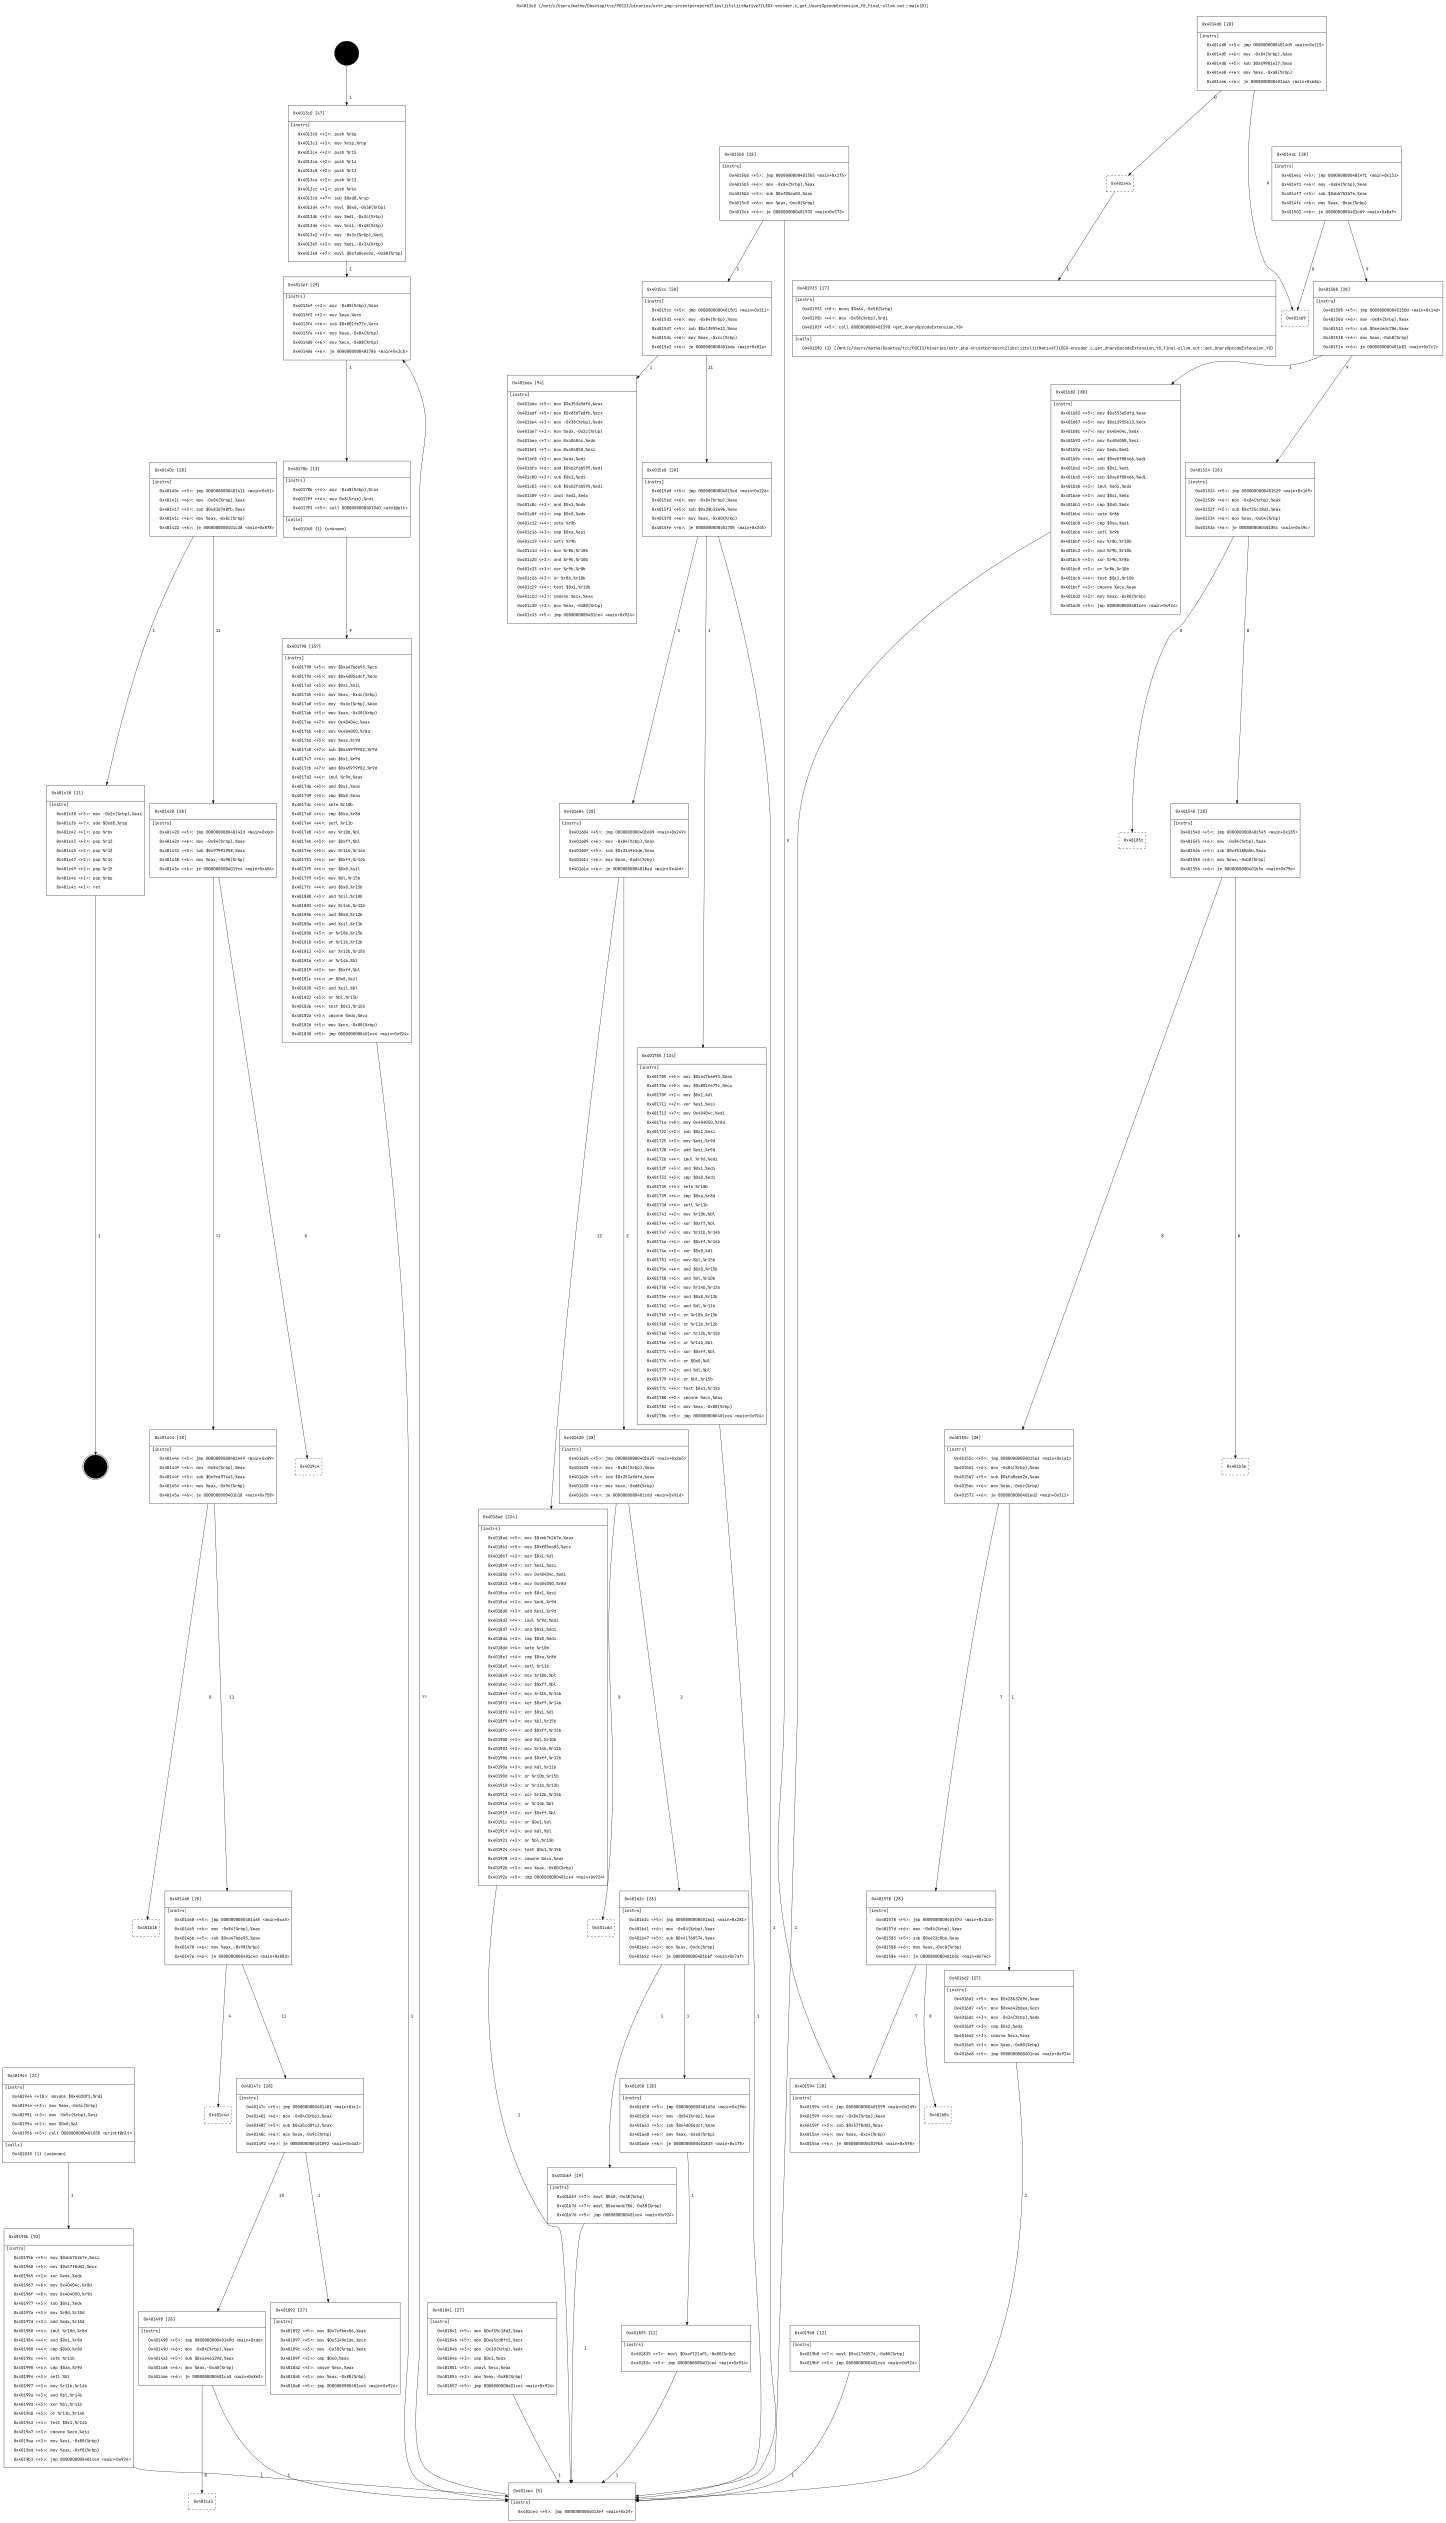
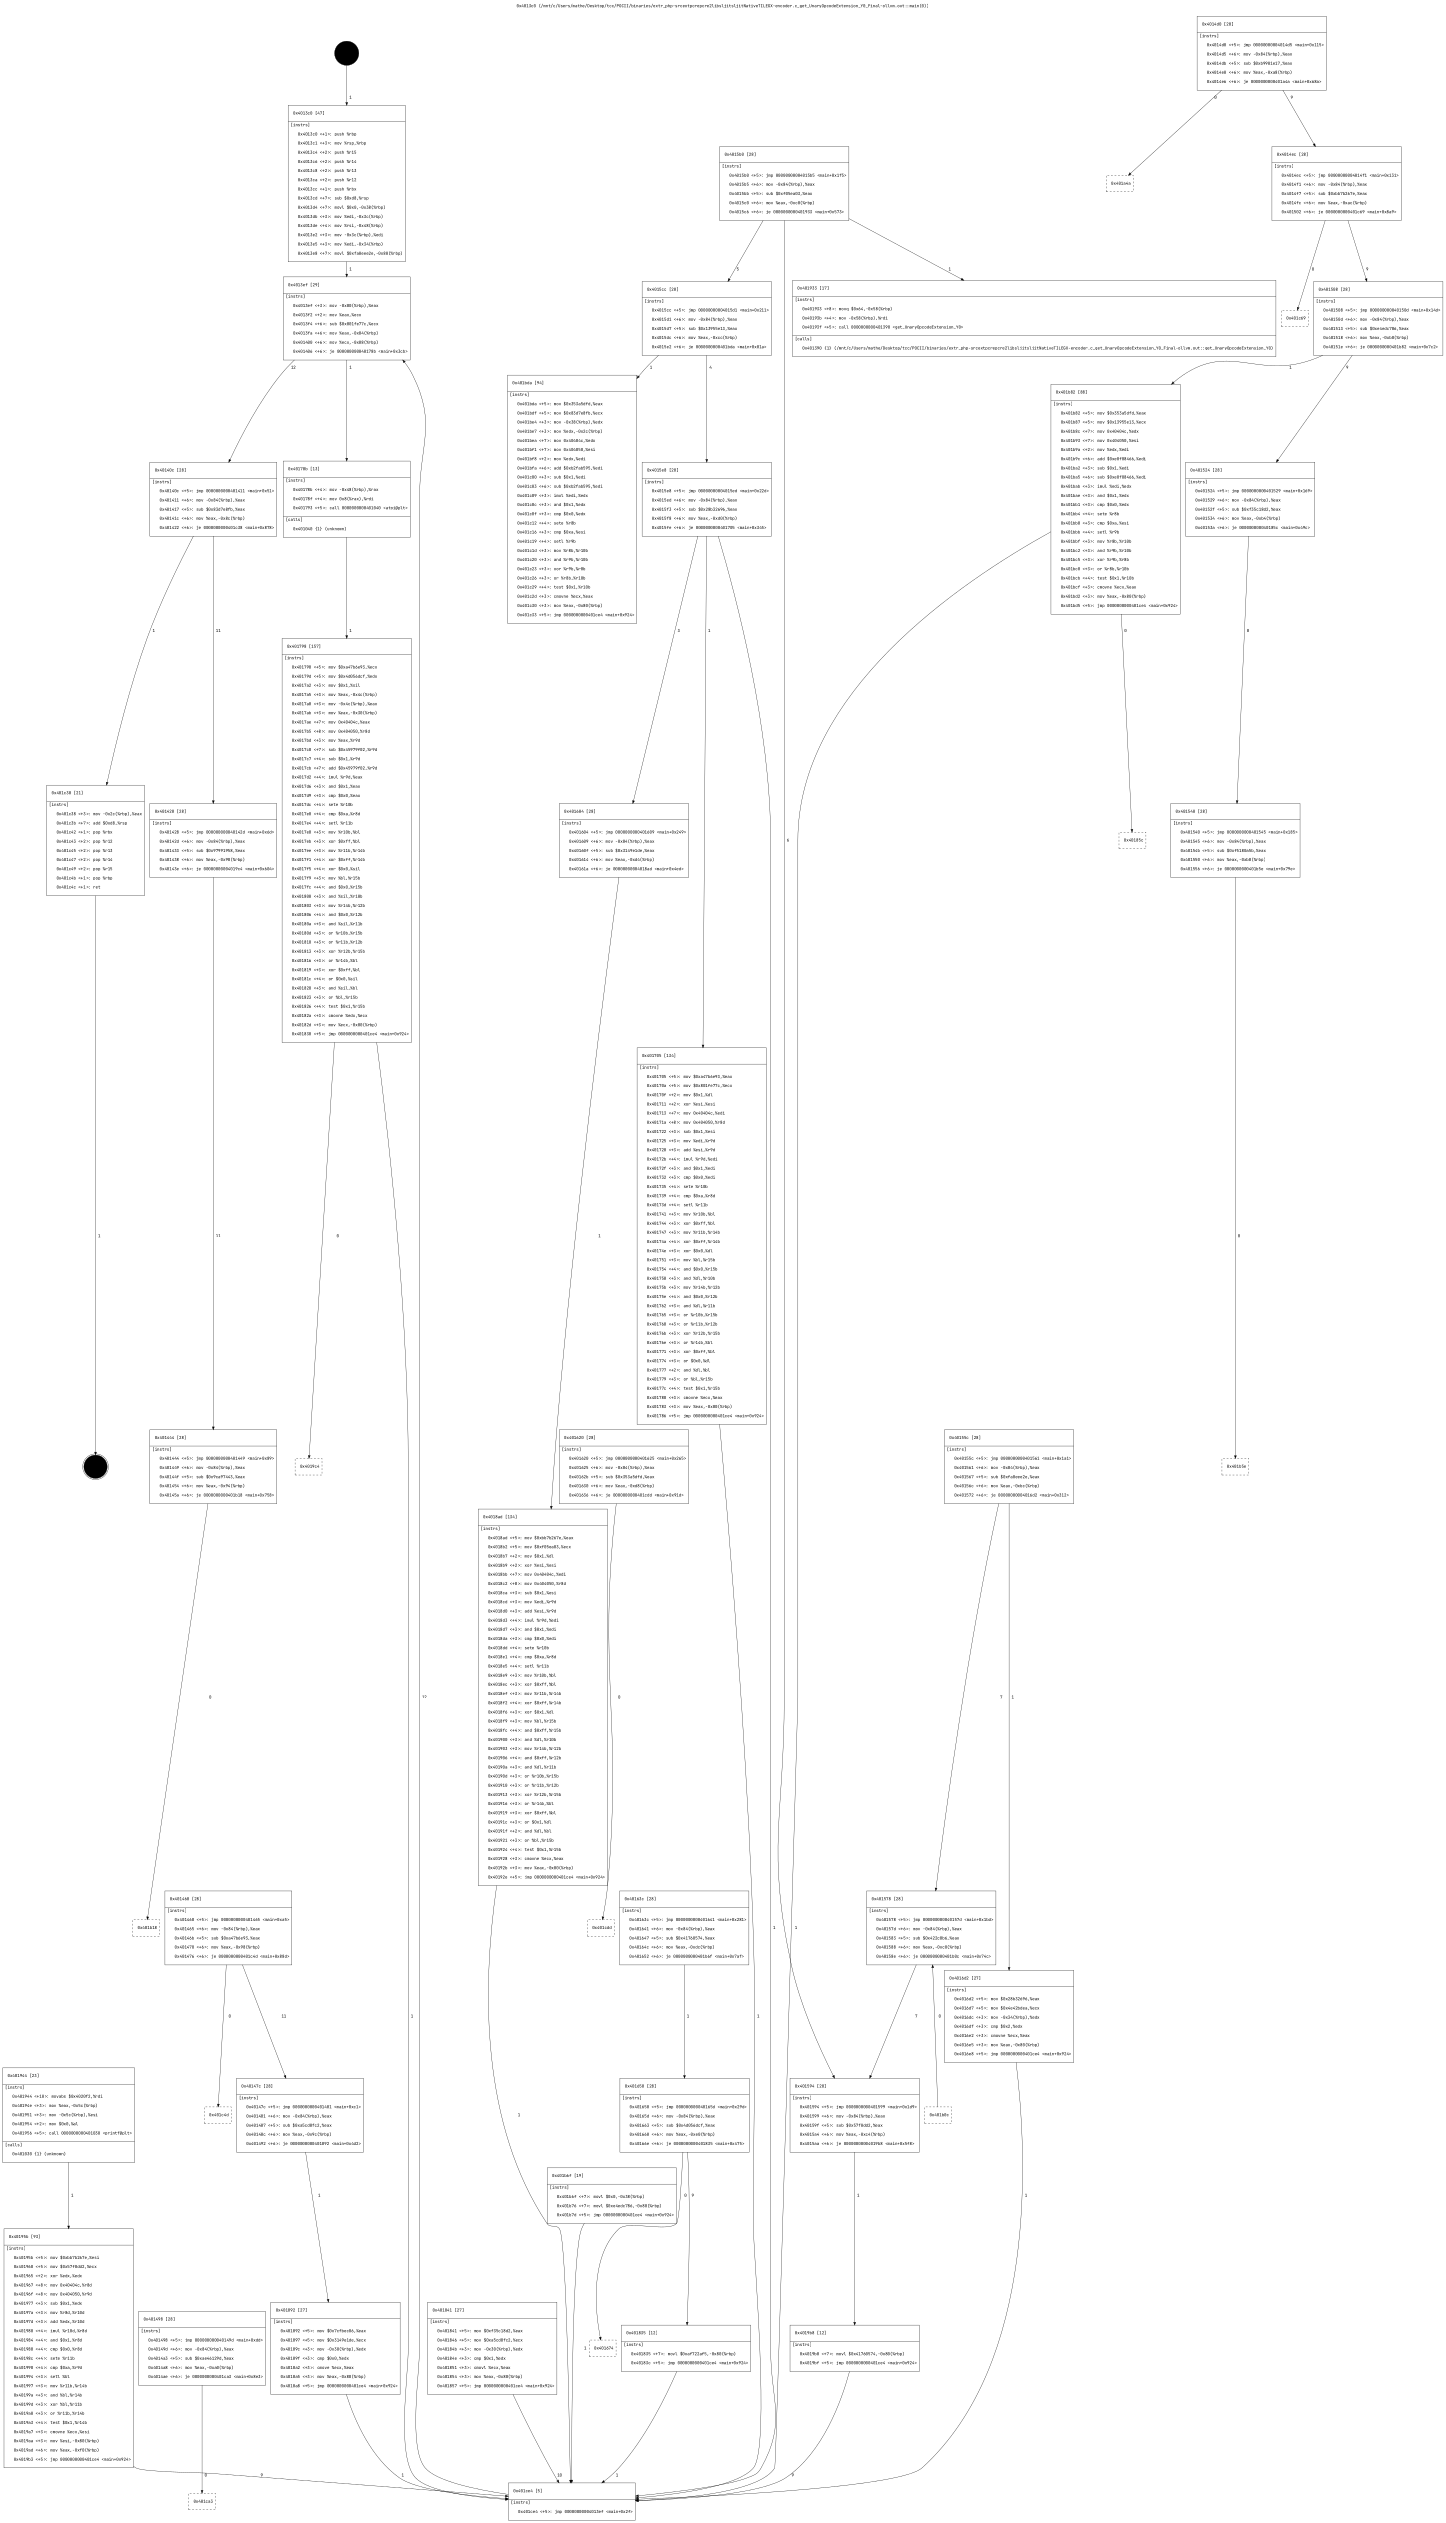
(1251, 204) -> (1298, 117)
(1087, 235) -> (905, 249)
(709, 368) -> (709, 368)
none -> (258, 407)
(349, 631) -> (349, 631)
(1154, 672) -> (1127, 722)
(624, 1152) -> none
(1123, 1152) -> none
(263, 1166) -> (322, 1249)
(598, 1236) -> (598, 1236)
(221, 1696) -> none
(654, 1696) -> none
(229, 2016) -> (229, 2016)
(924, 2035) -> (935, 2037)
(619, 2061) -> none
(692, 2196) -> (692, 2196)
(252, 2230) -> none
none -> (855, 2237)
none -> (603, 2348)
(260, 2475) -> (260, 2475)
(558, 2475) -> (558, 2475)
(792, 2475) -> (792, 2475)
(335, 2488) -> (403, 2480)
